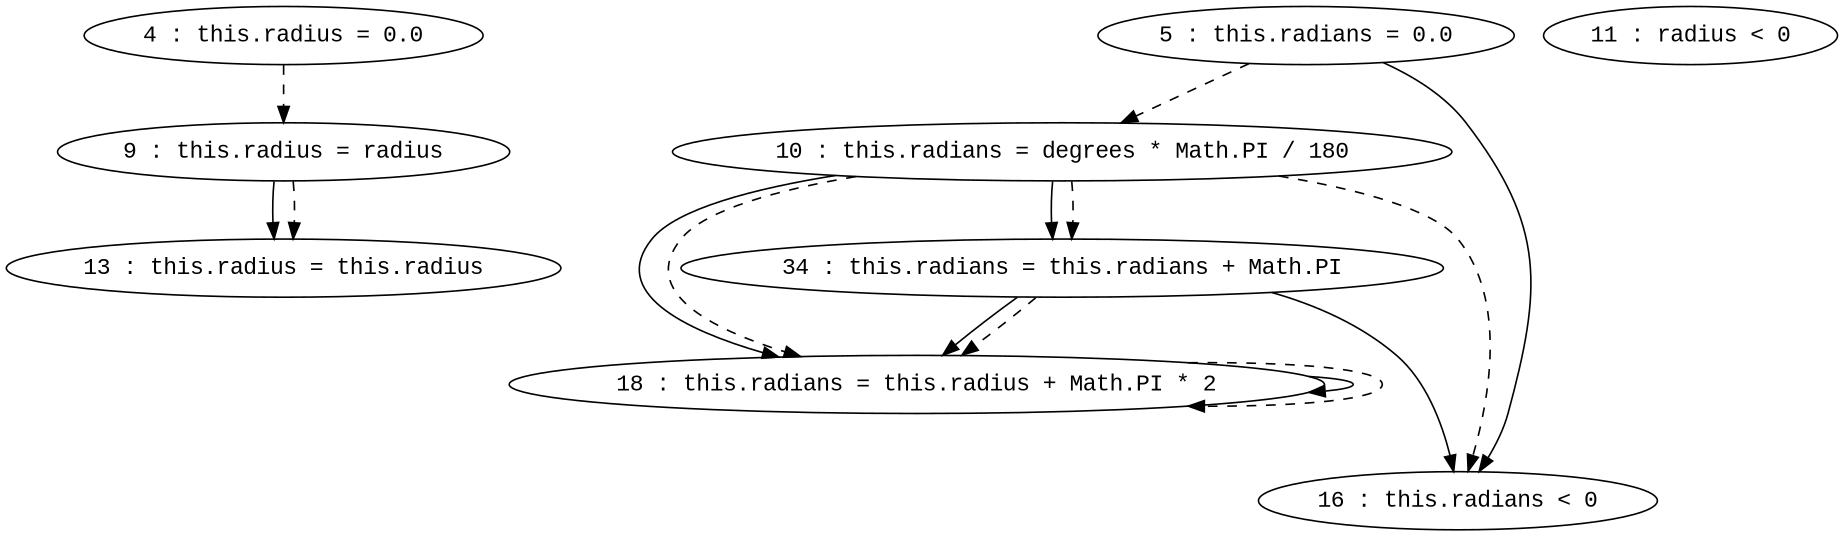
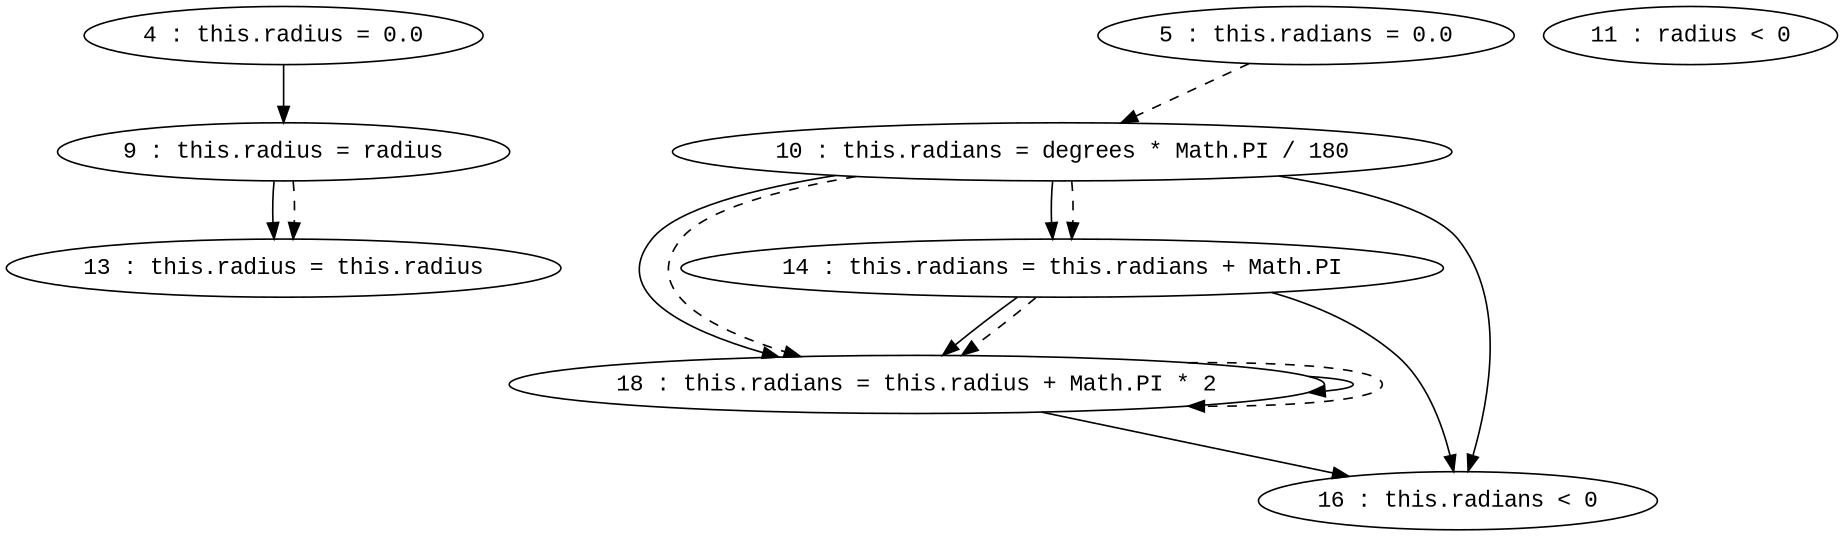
(284, 86) -> (284, 86)
(1525, 235) -> (1187, 443)
(1466, 253) -> (1466, 253)
(1062, 268) -> (1062, 268)
